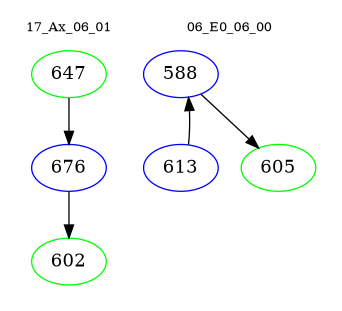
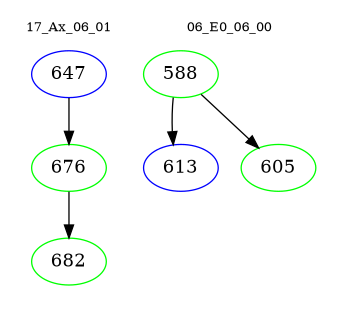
(69, 74) -> (69, 74)
(181, 74) -> (181, 74)
(190, 128) -> (172, 114)
(69, 168) -> (69, 168)
(69, 262) -> (69, 262)
